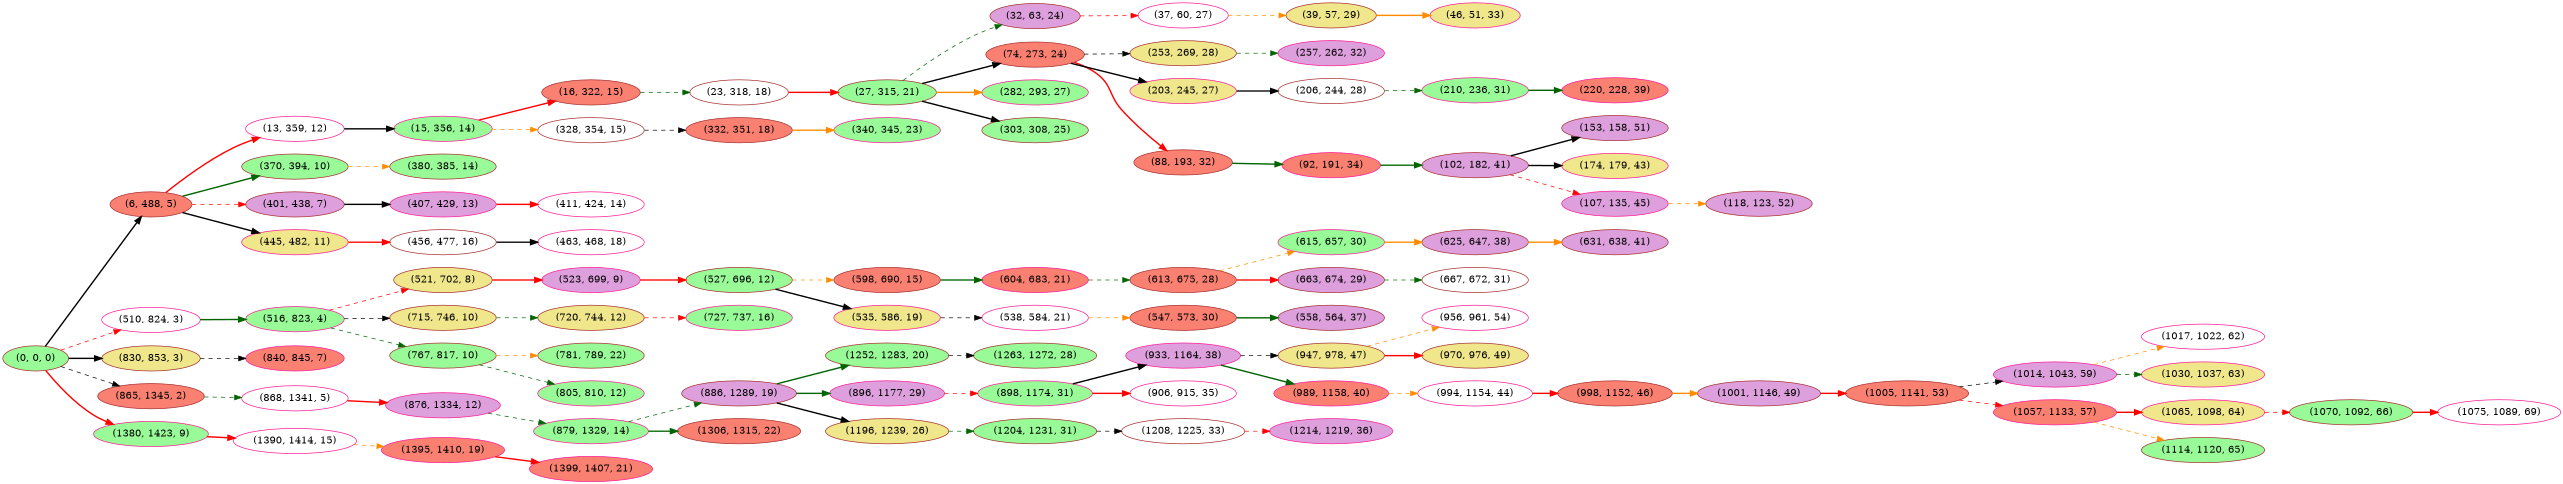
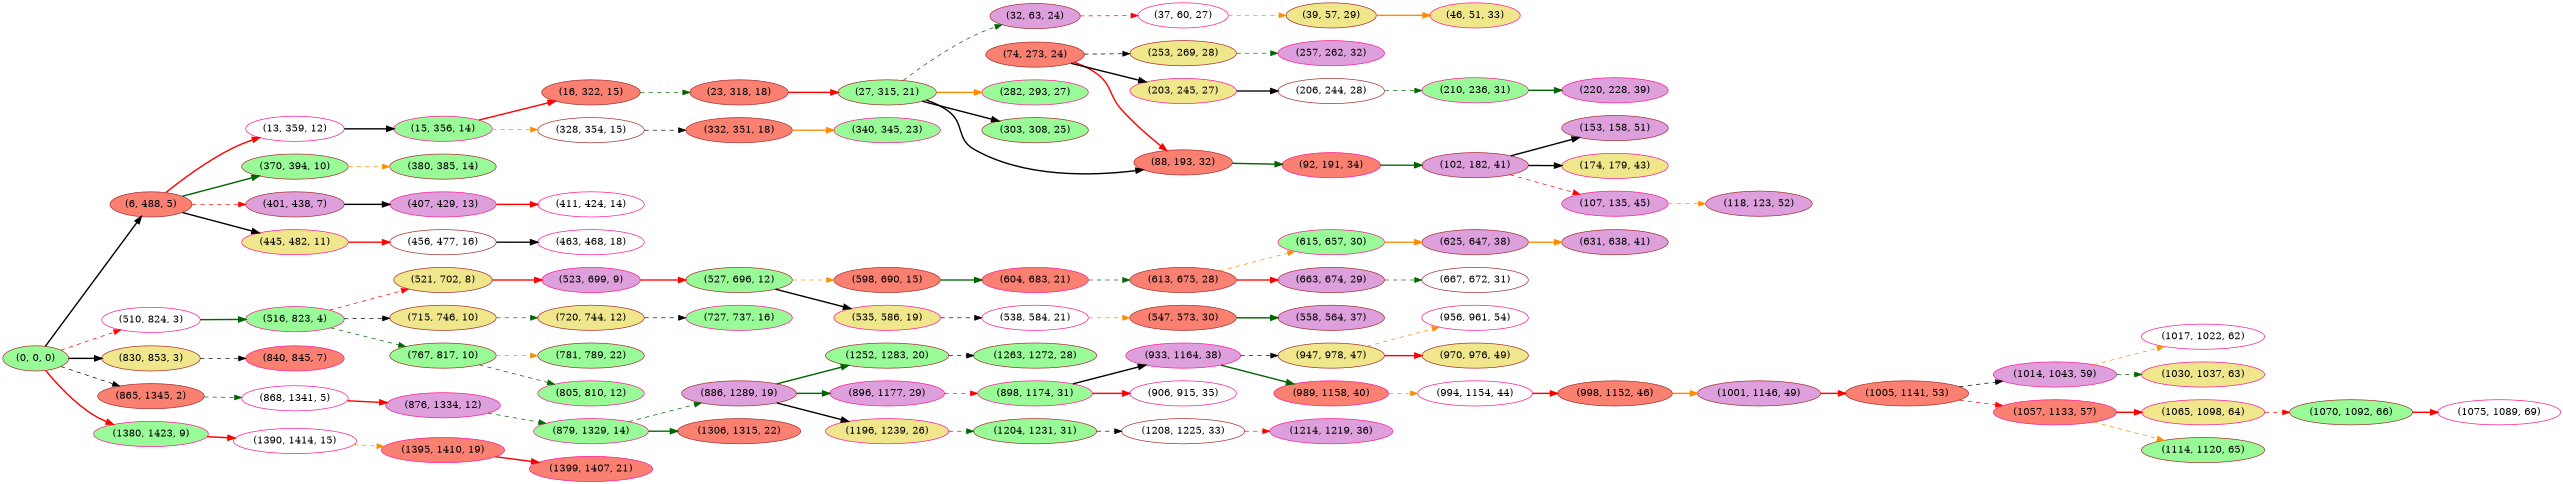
(958, 74) -> (1018, 166)
(1615, 90) -> (1615, 90)
(739, 92) -> (739, 92)
(661, 318) -> (661, 318)
(887, 431) -> (887, 431)
